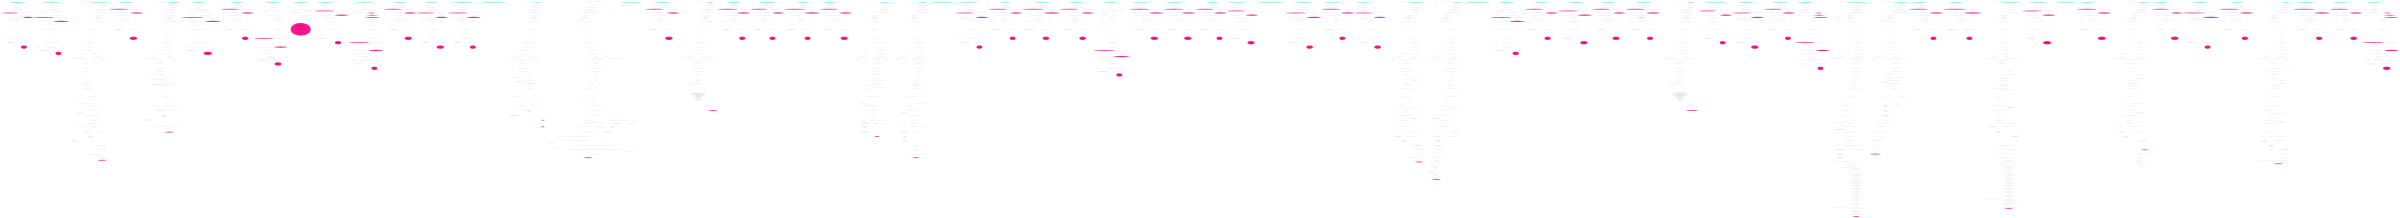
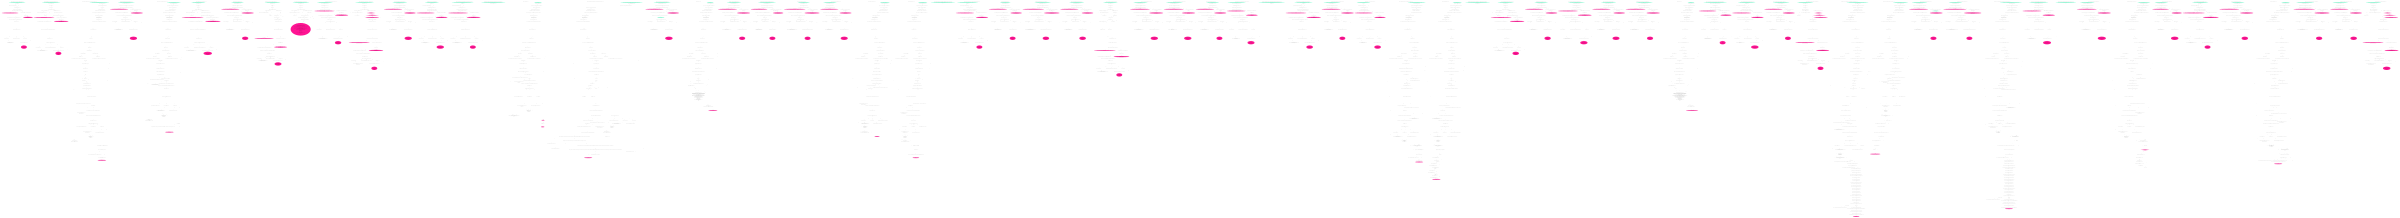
(1936, 11) -> (1936, 11)
(661, 17) -> (661, 17)
(1641, 17) -> (1641, 17)
